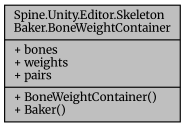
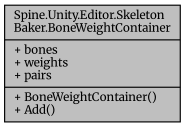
(40, 110) -> (35, 110)
